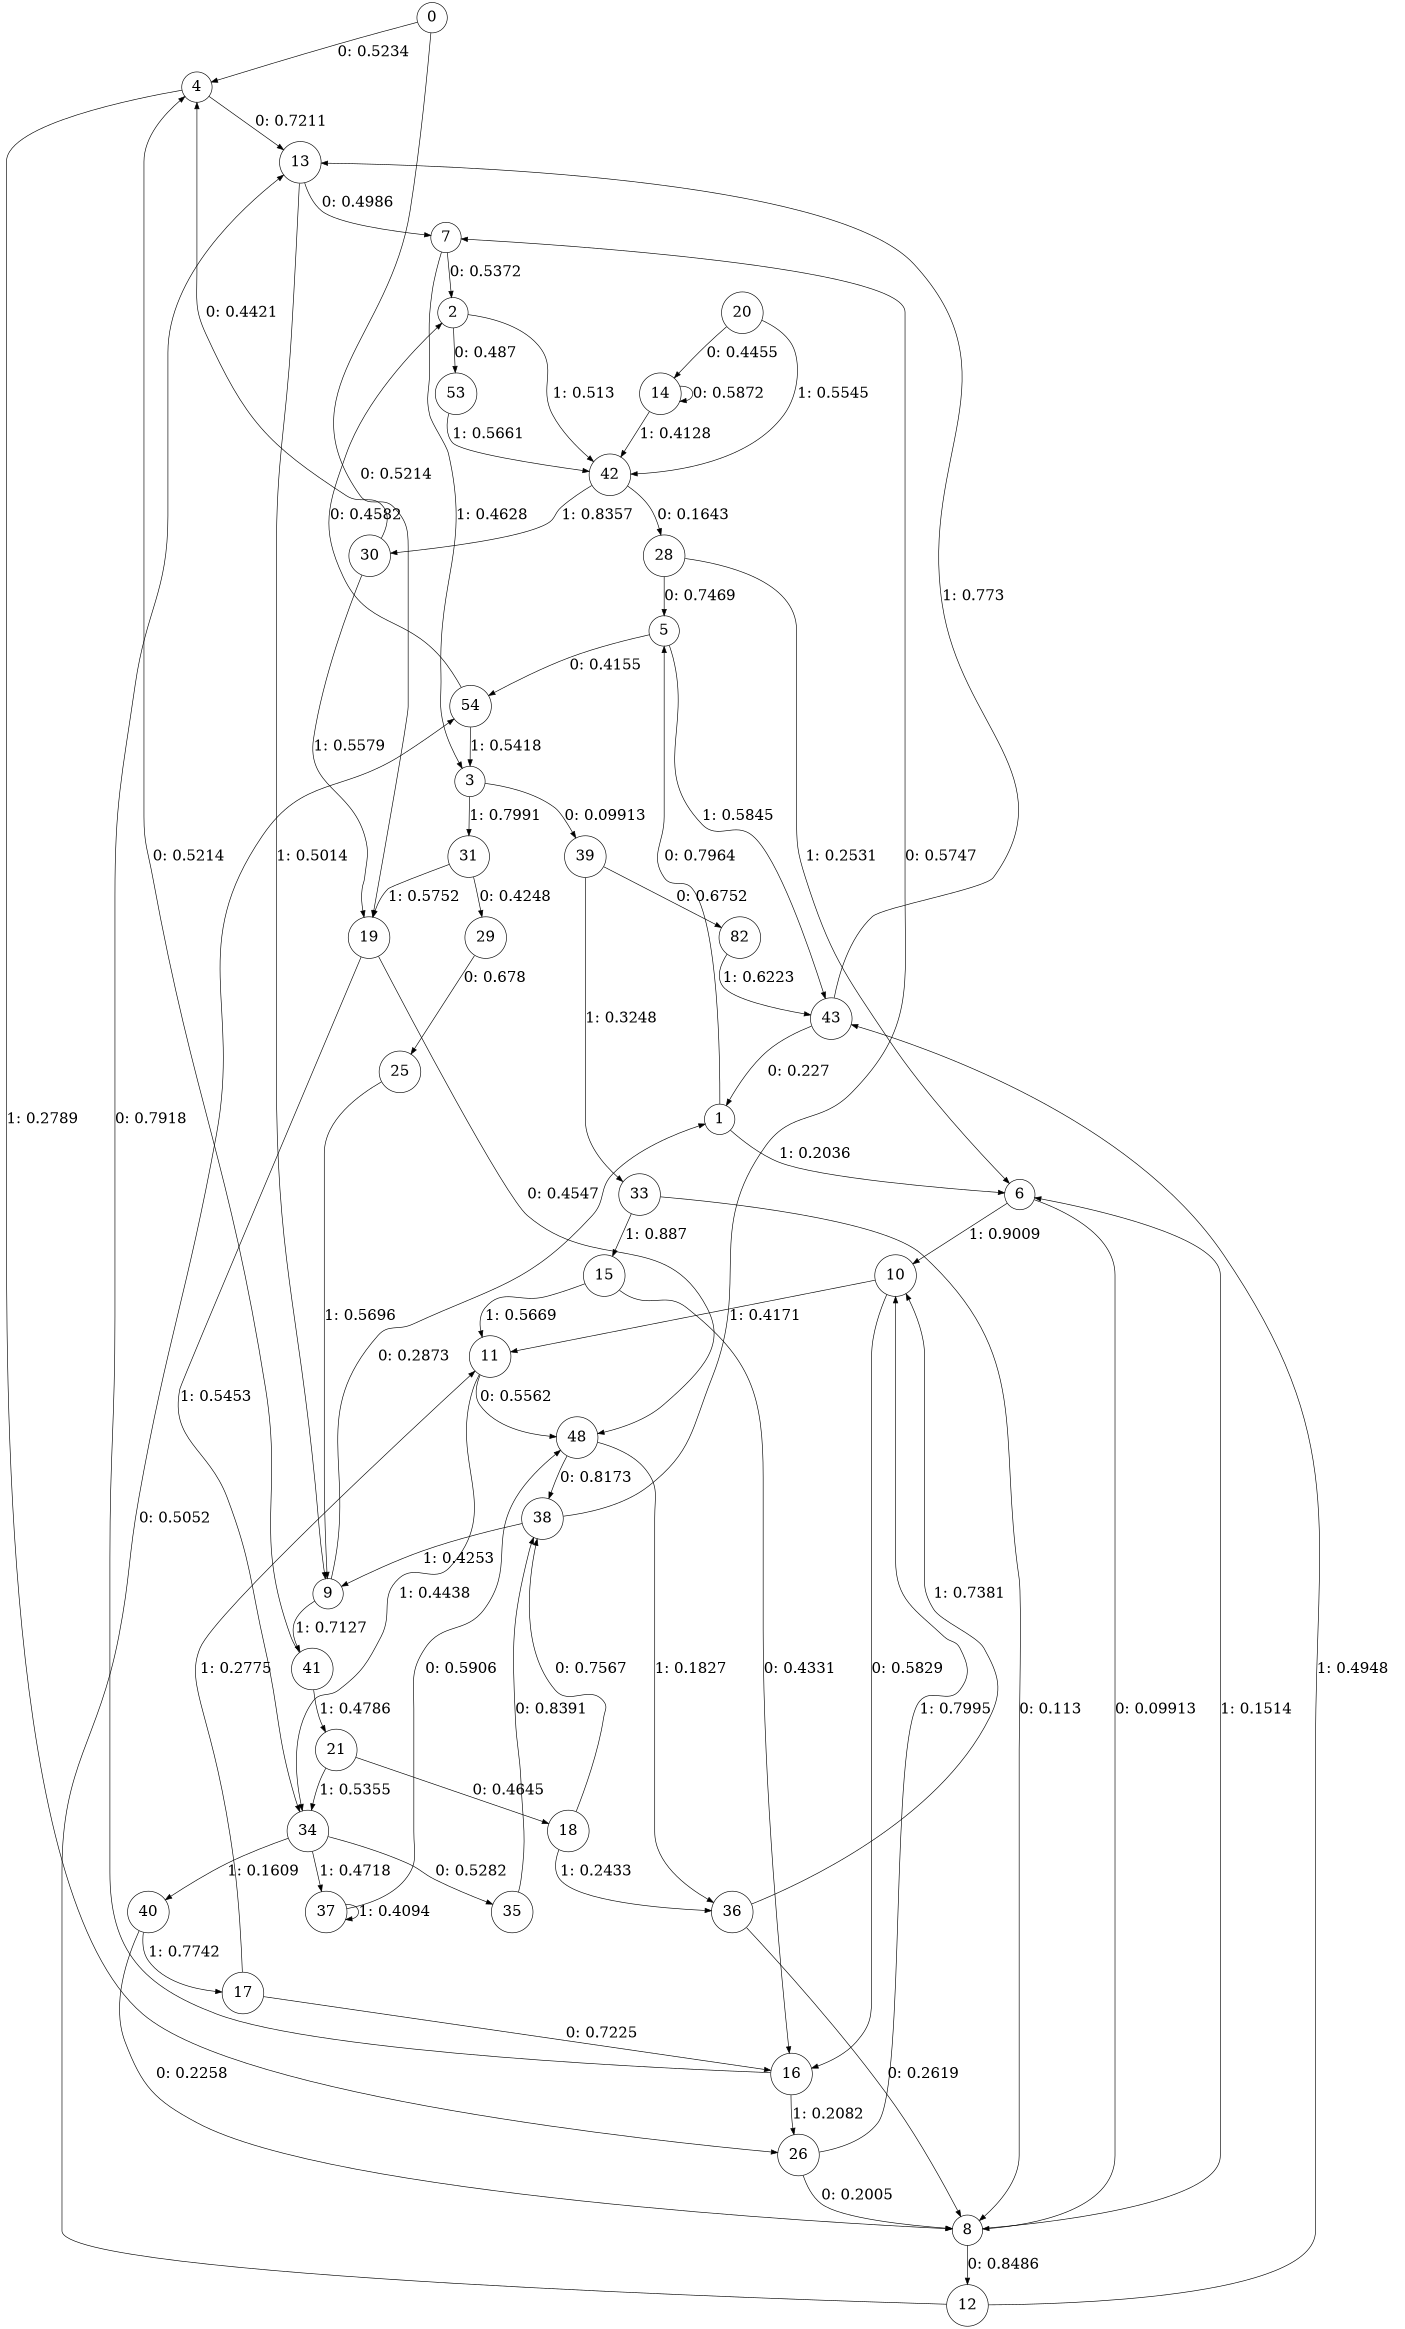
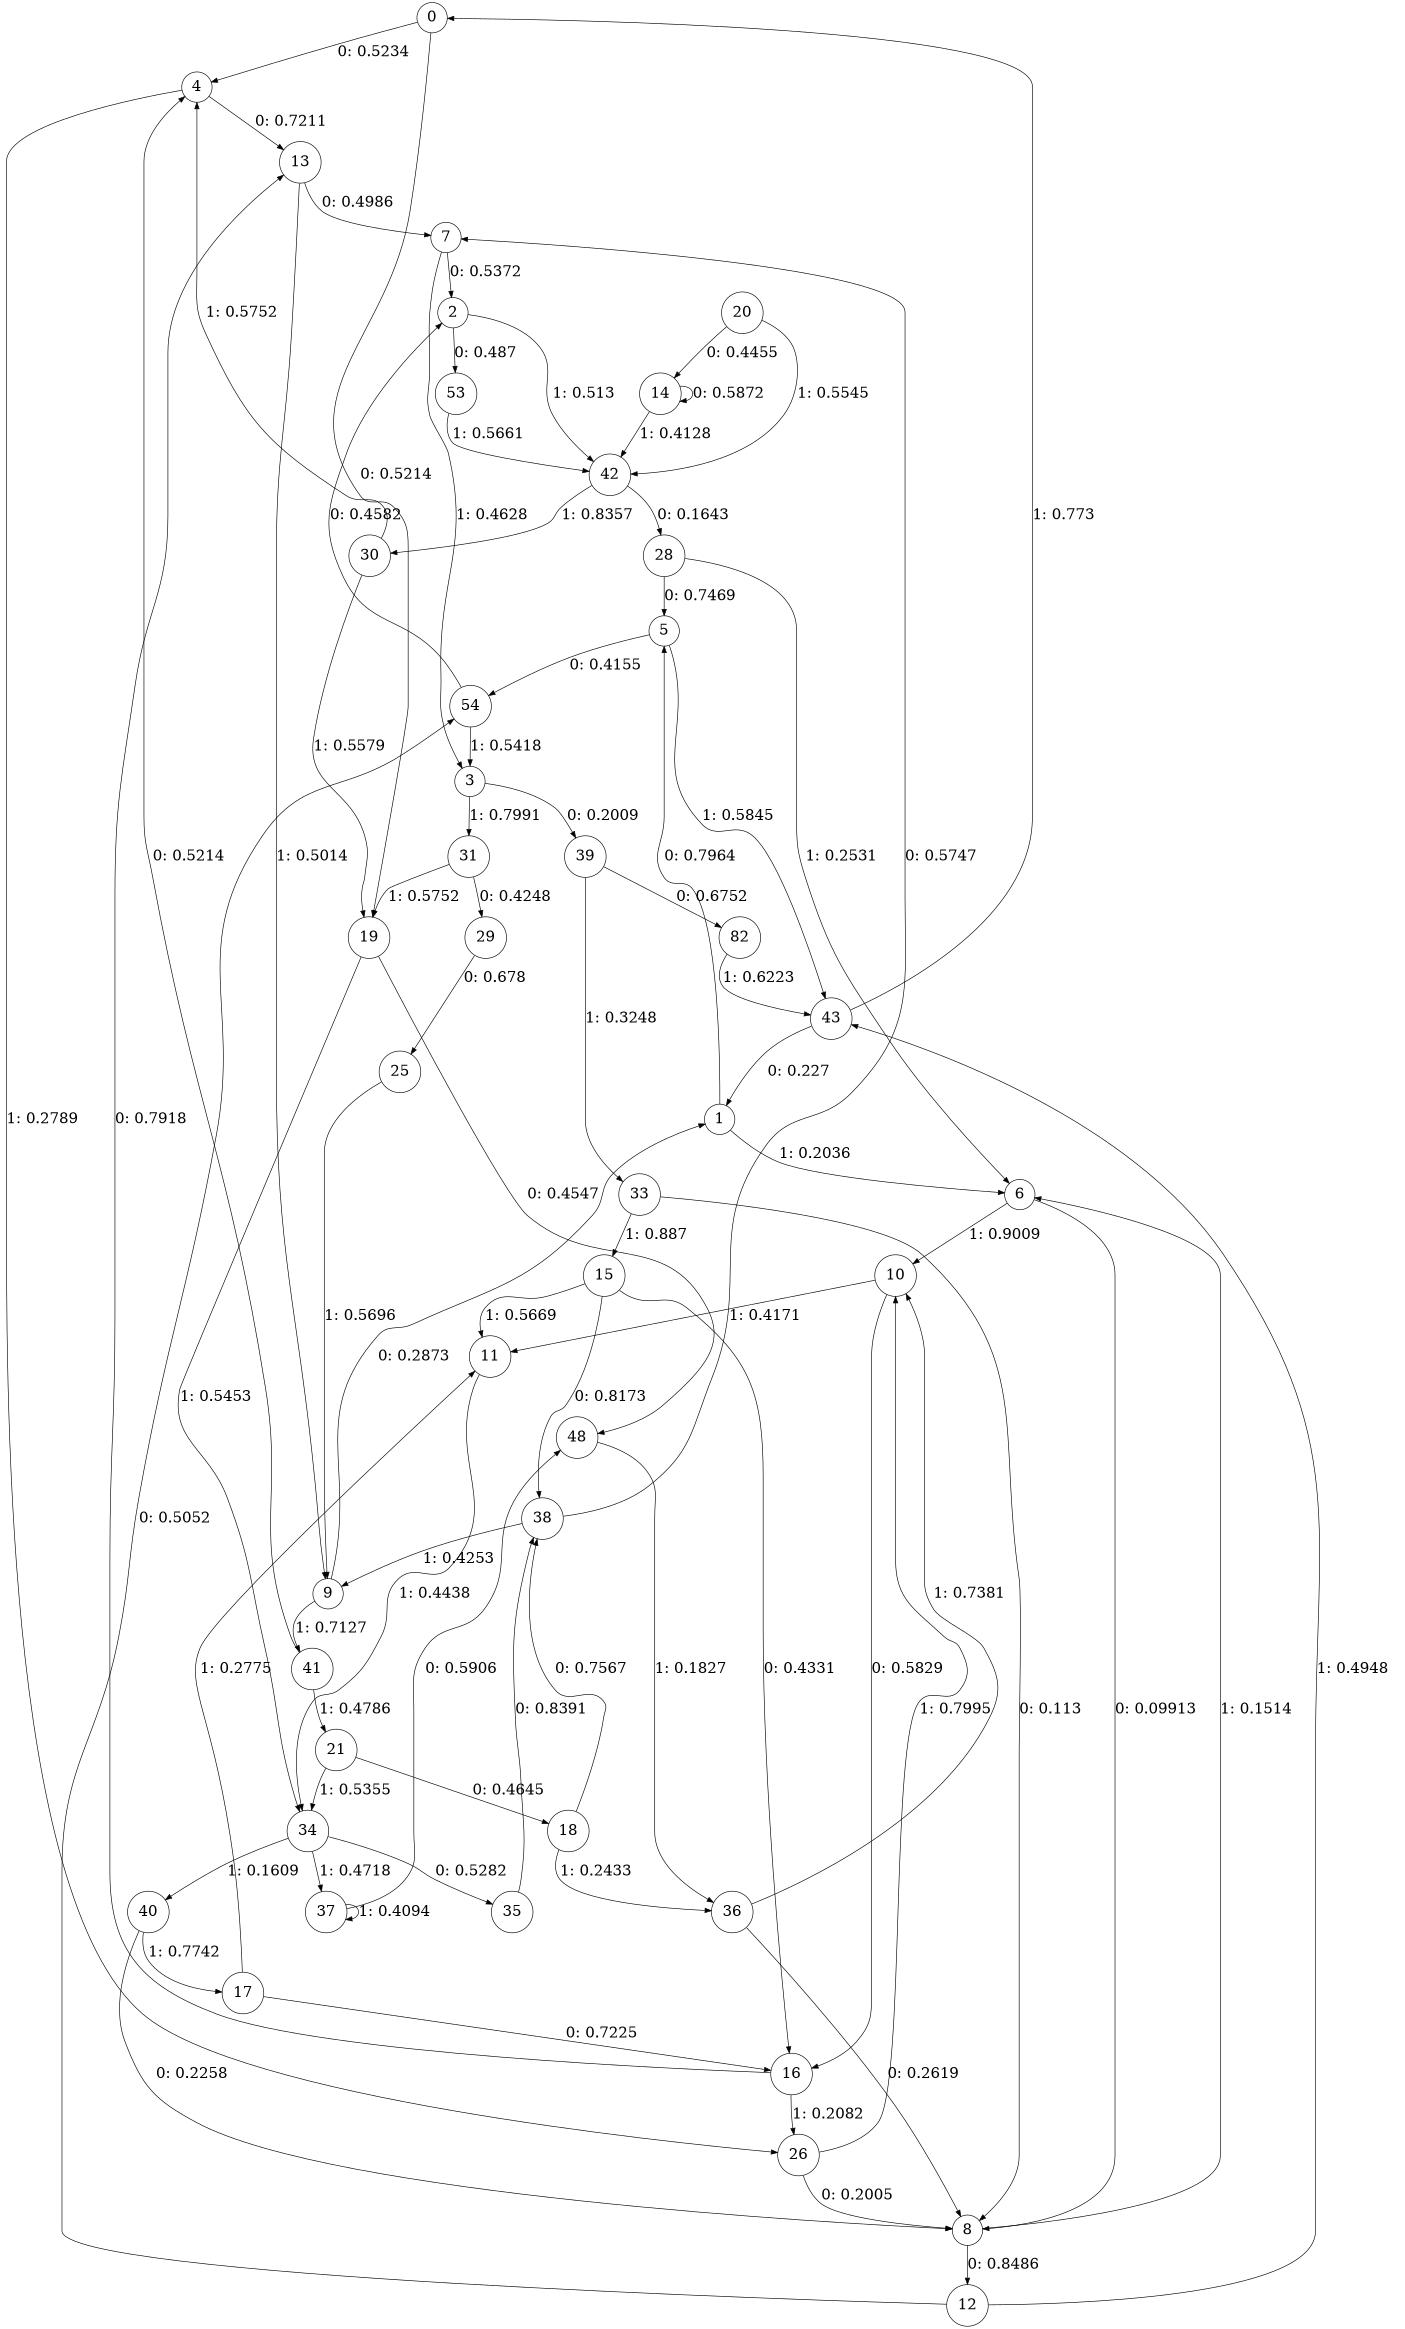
(249, 313) -> (249, 313)
(962, 384) -> (1032, 296)
(610, 816) -> (610, 816)
(497, 1421) -> none
(558, 1474) -> (571, 1397)
